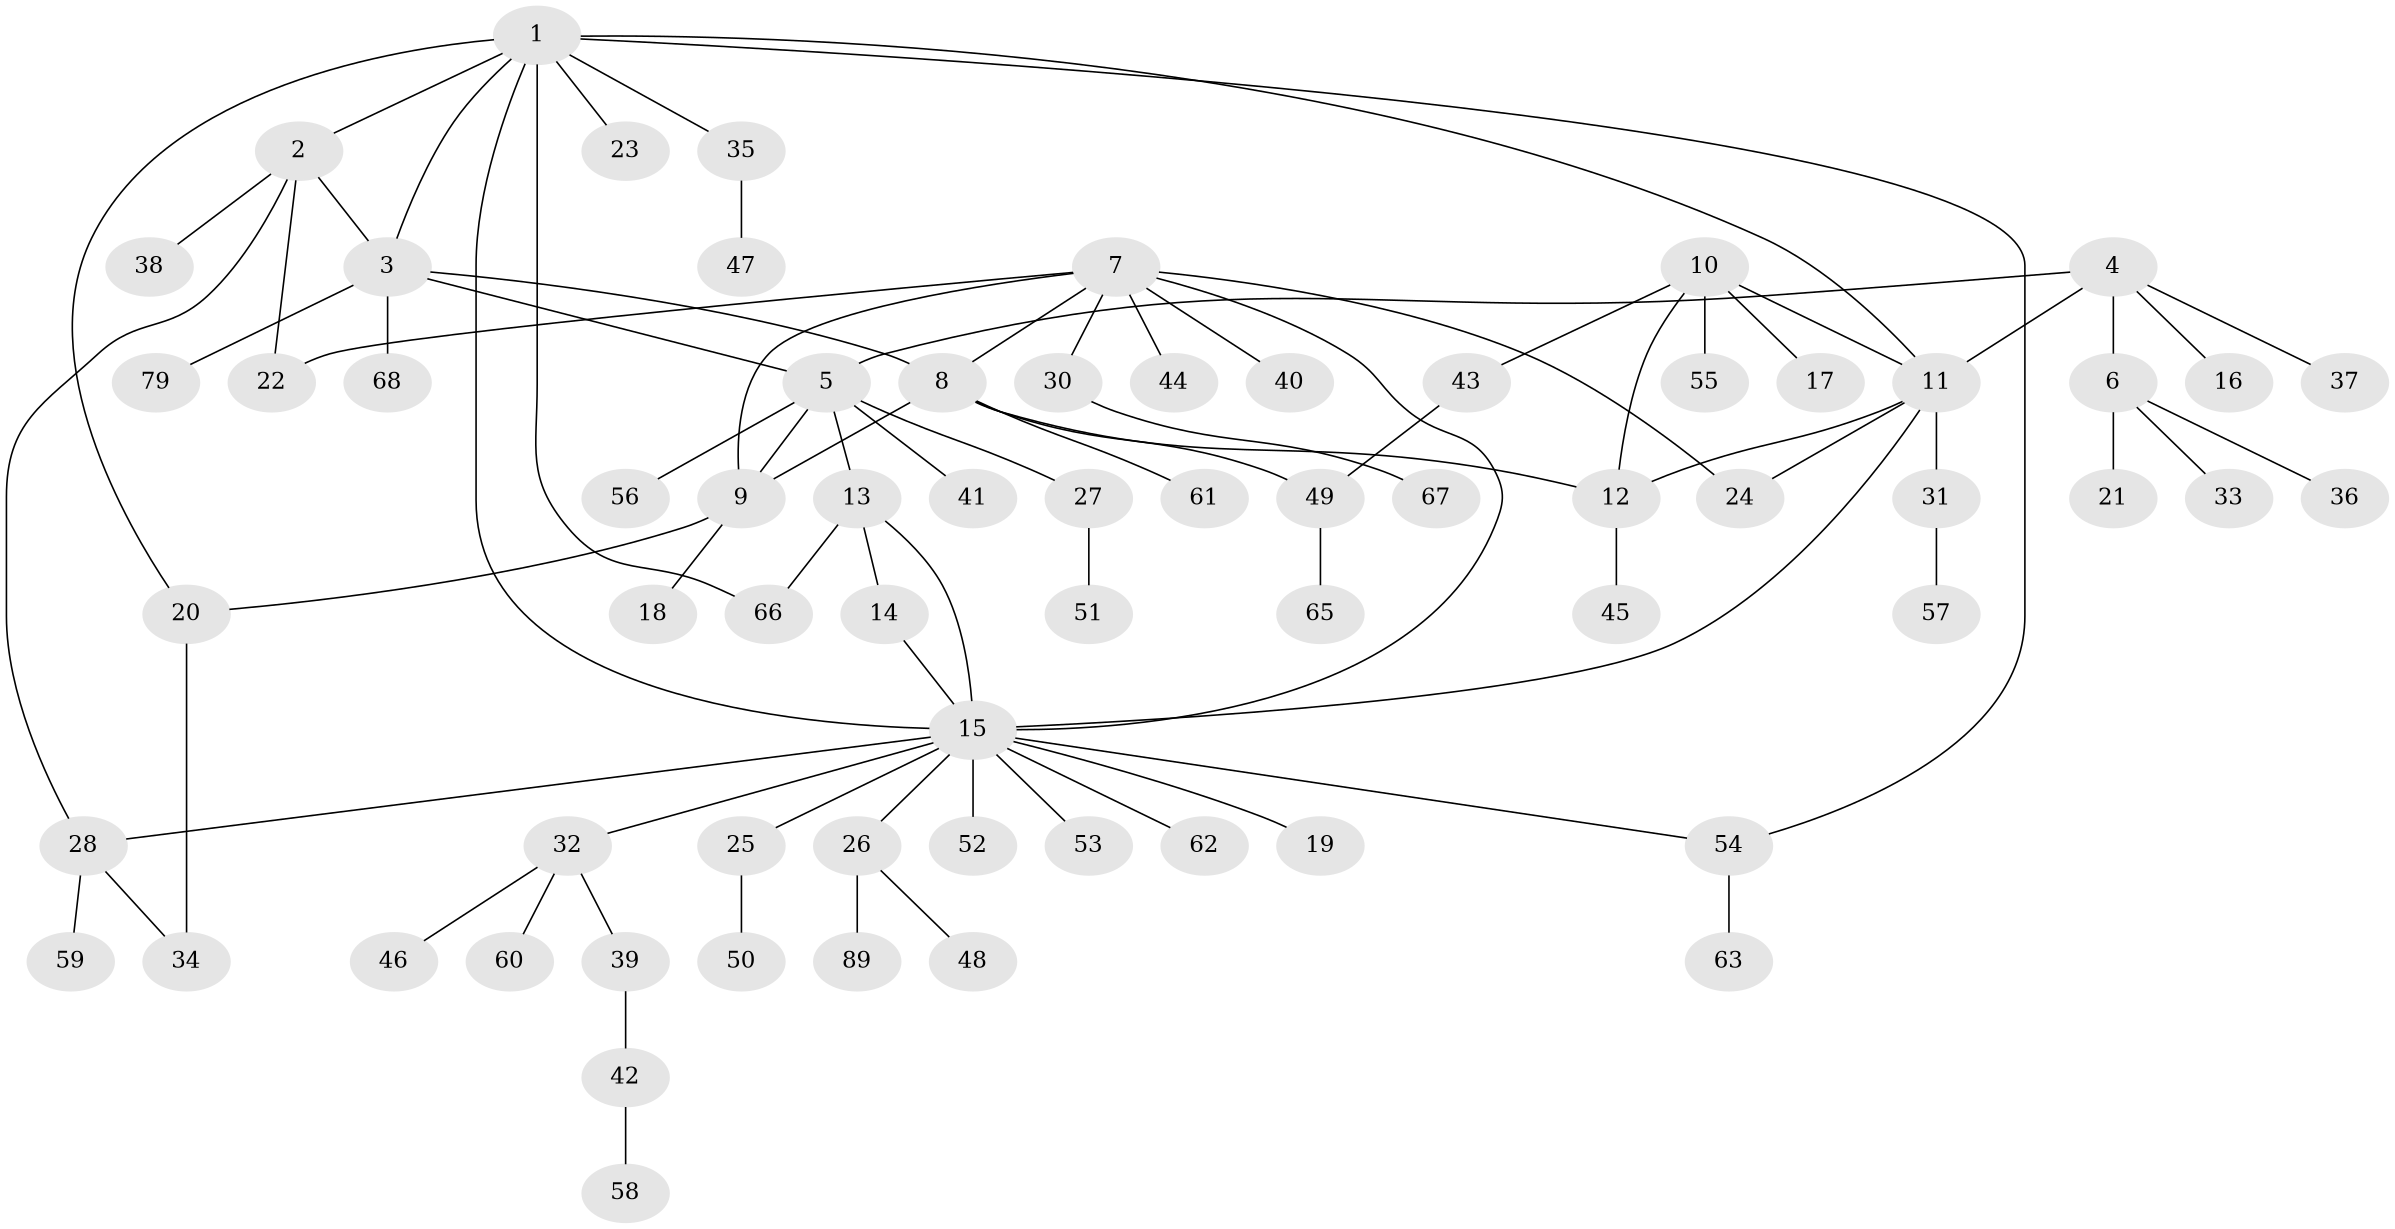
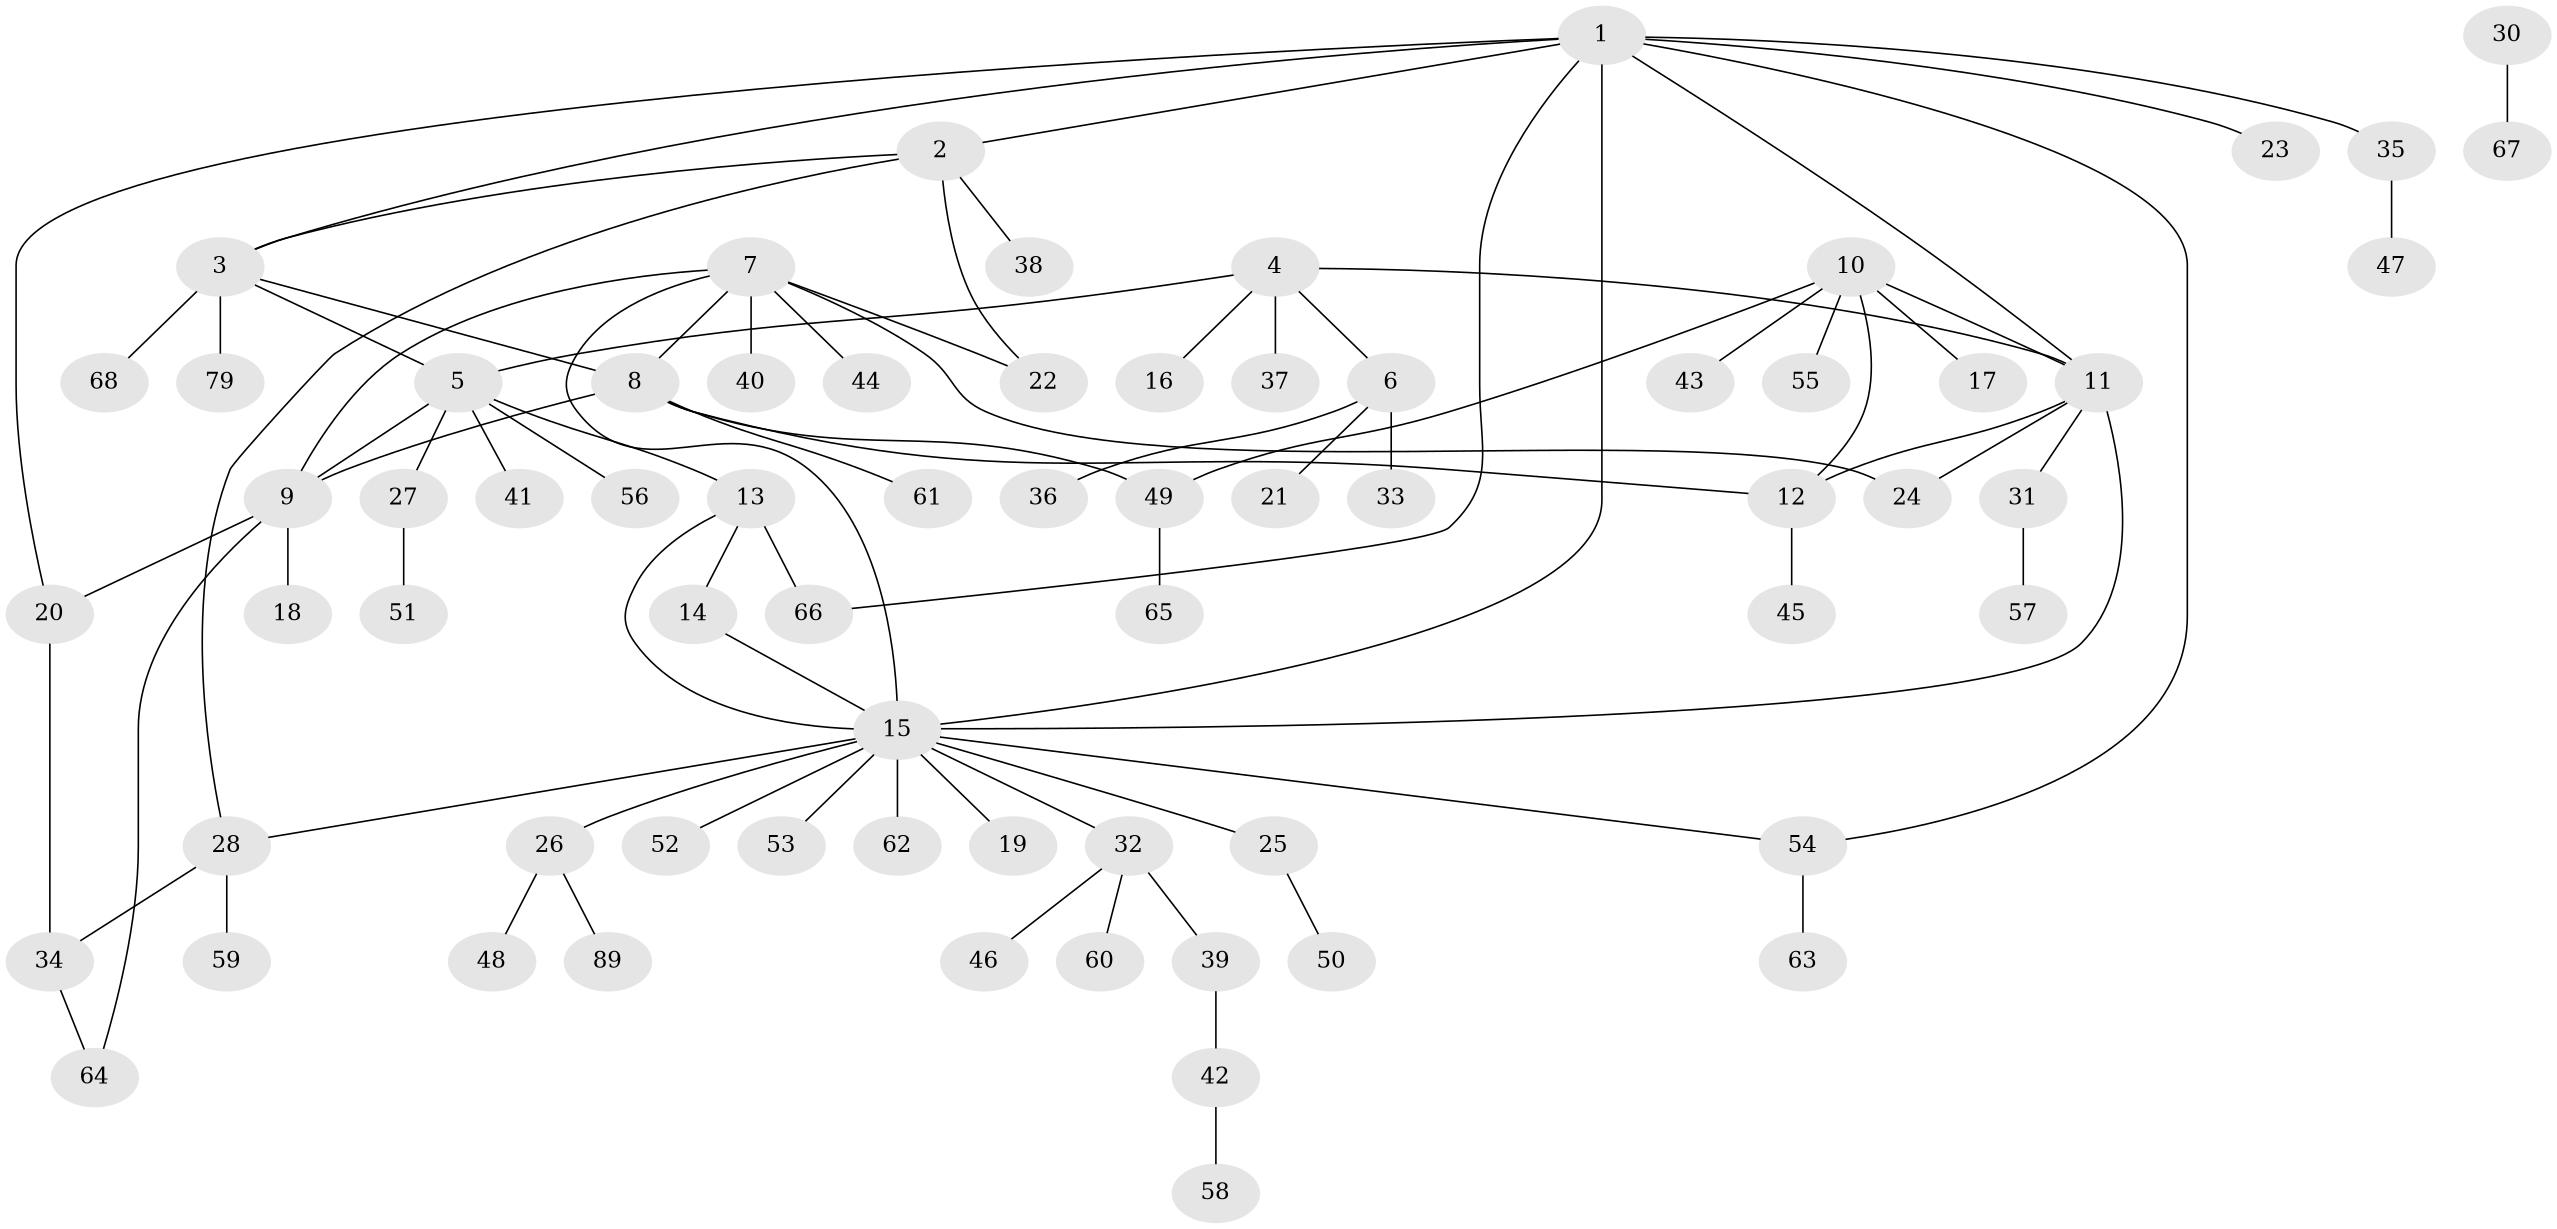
(1087, 325) -> none
(1394, 441) -> (1508, 393)
none -> (95, 1078)
